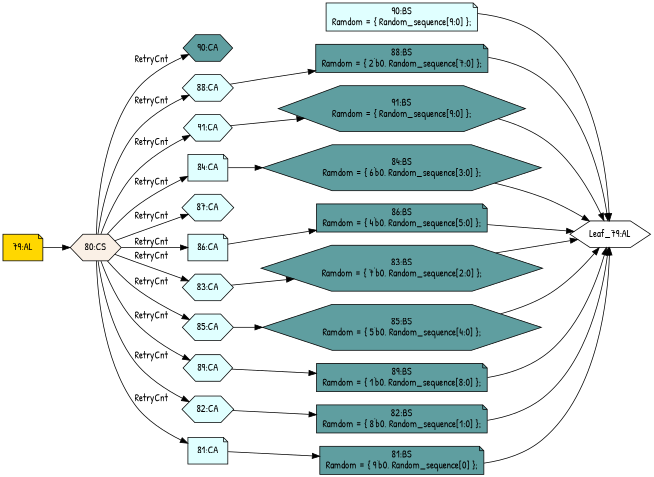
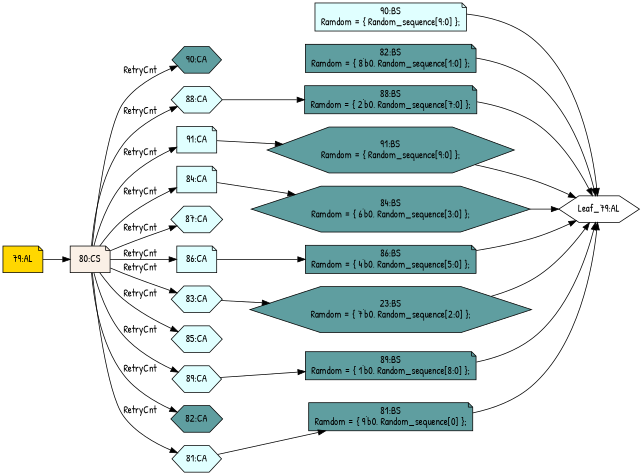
(208, 128) -> (197, 140)
(96, 248) -> (90, 259)
(402, 268) -> (391, 310)
(402, 327) -> none
(208, 409) -> (197, 419)
(271, 412) -> none
(208, 451) -> (197, 459)
